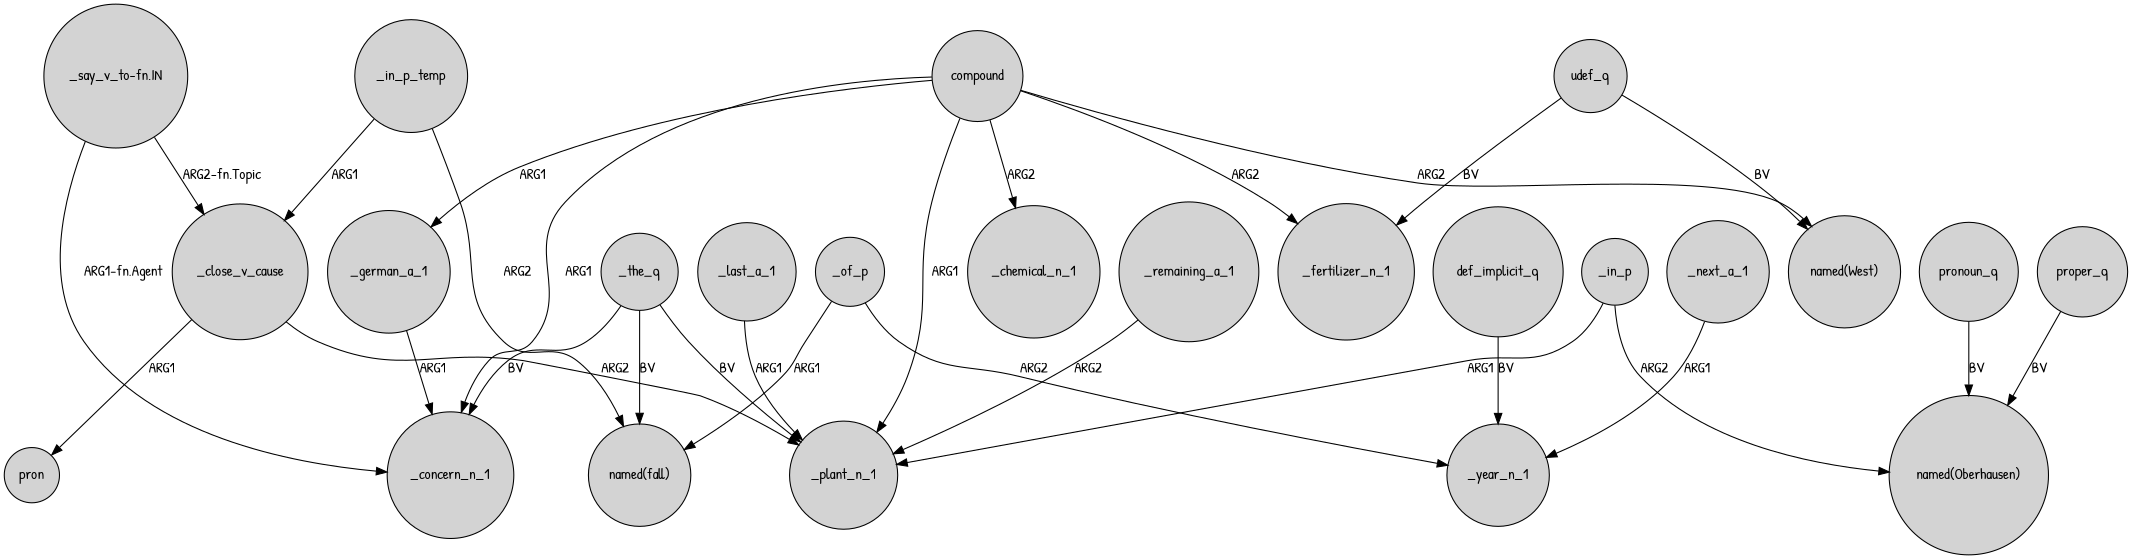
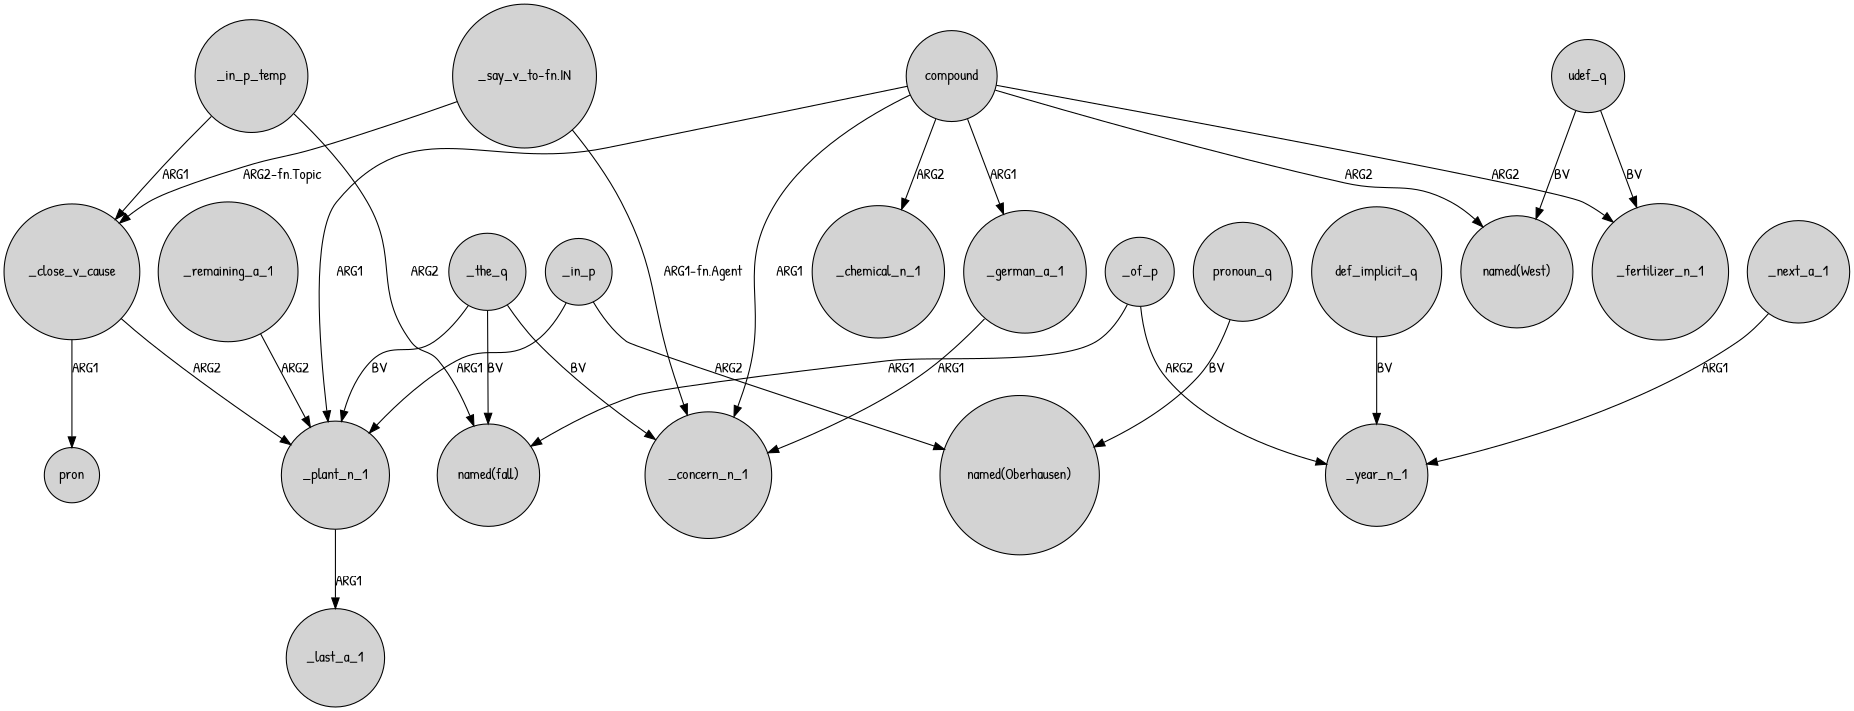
(2082, 272) -> none
(758, 382) -> (335, 564)
